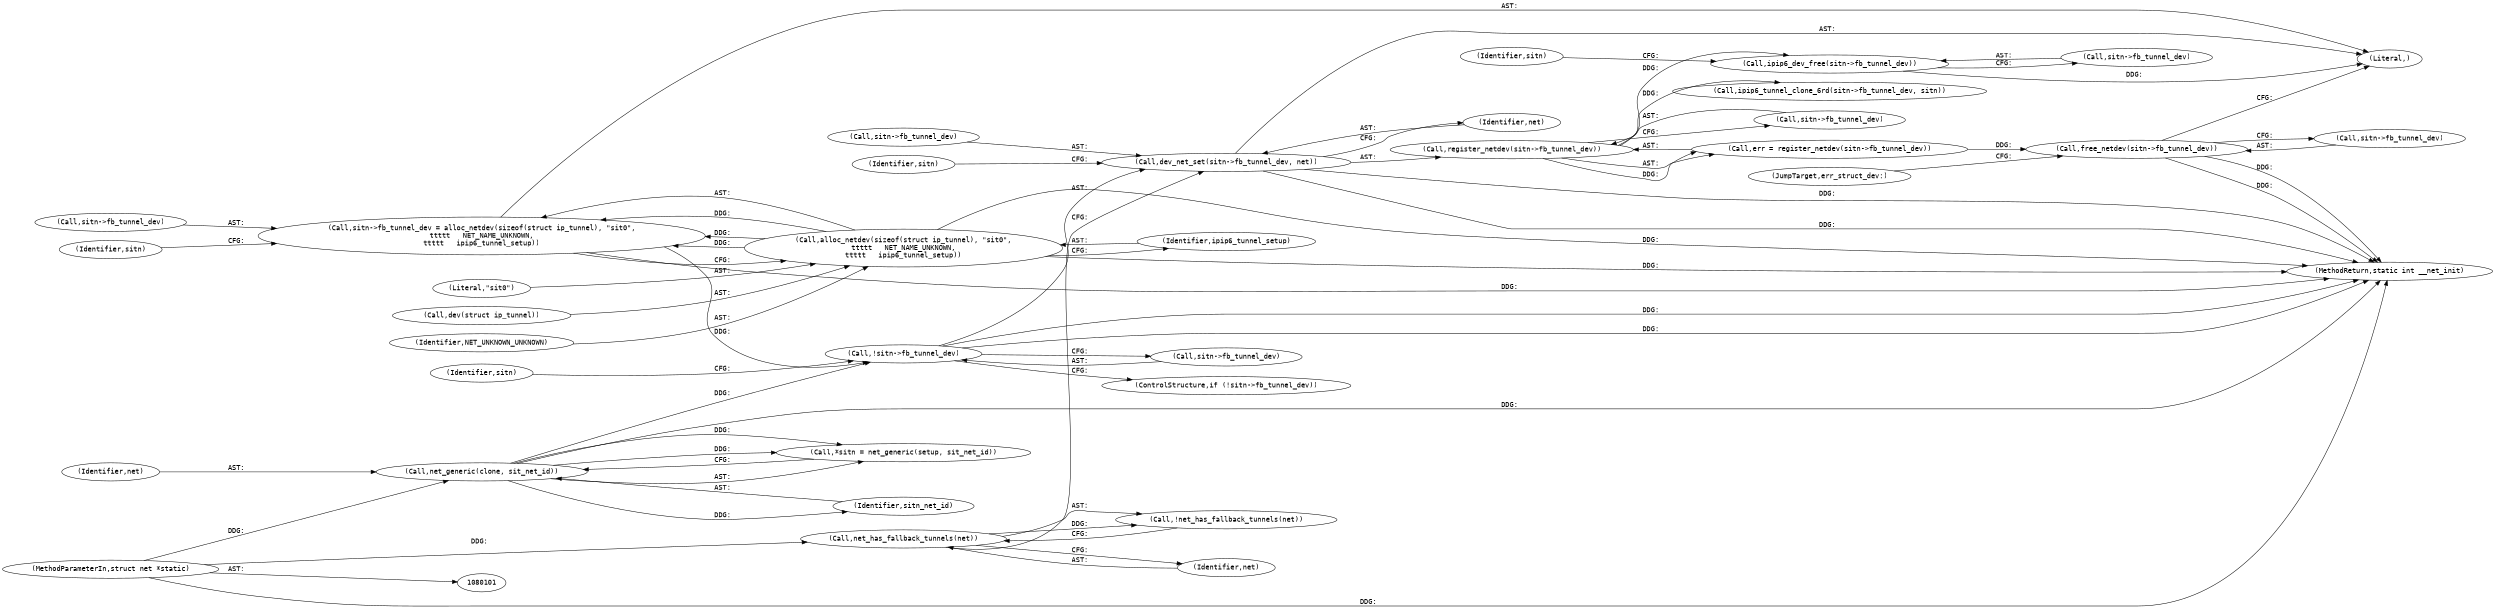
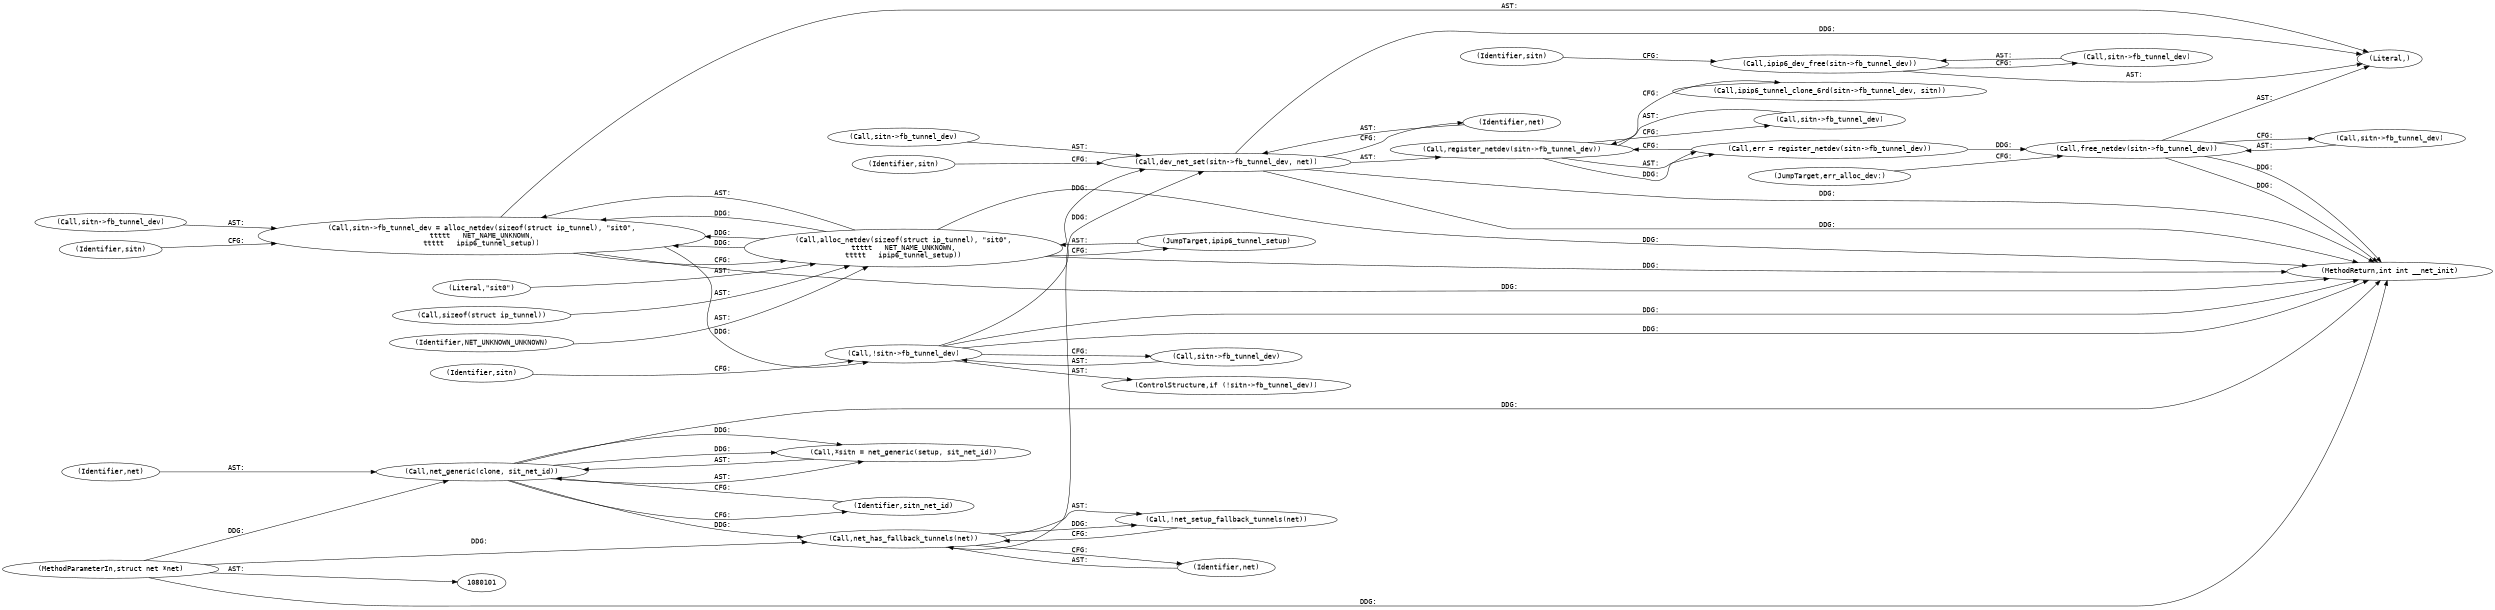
(1830, 29) -> (1830, 29)
(1676, 64) -> none
(2137, 75) -> (2137, 75)
(1653, 94) -> (1653, 94)
(2267, 98) -> (2267, 98)
(1653, 146) -> (1653, 146)
(1830, 176) -> (1830, 176)
(1082, 188) -> (1082, 188)
(1082, 218) -> (1082, 218)
(1226, 241) -> (1226, 241)
(2390, 271) -> (2390, 271)
(482, 316) -> (482, 316)
(1082, 371) -> (1082, 371)
(687, 411) -> (652, 517)
(725, 460) -> (725, 460)
(725, 488) -> (725, 488)
(725, 516) -> (725, 516)
(1226, 520) -> (1226, 520)
(111, 569) -> (111, 569)
